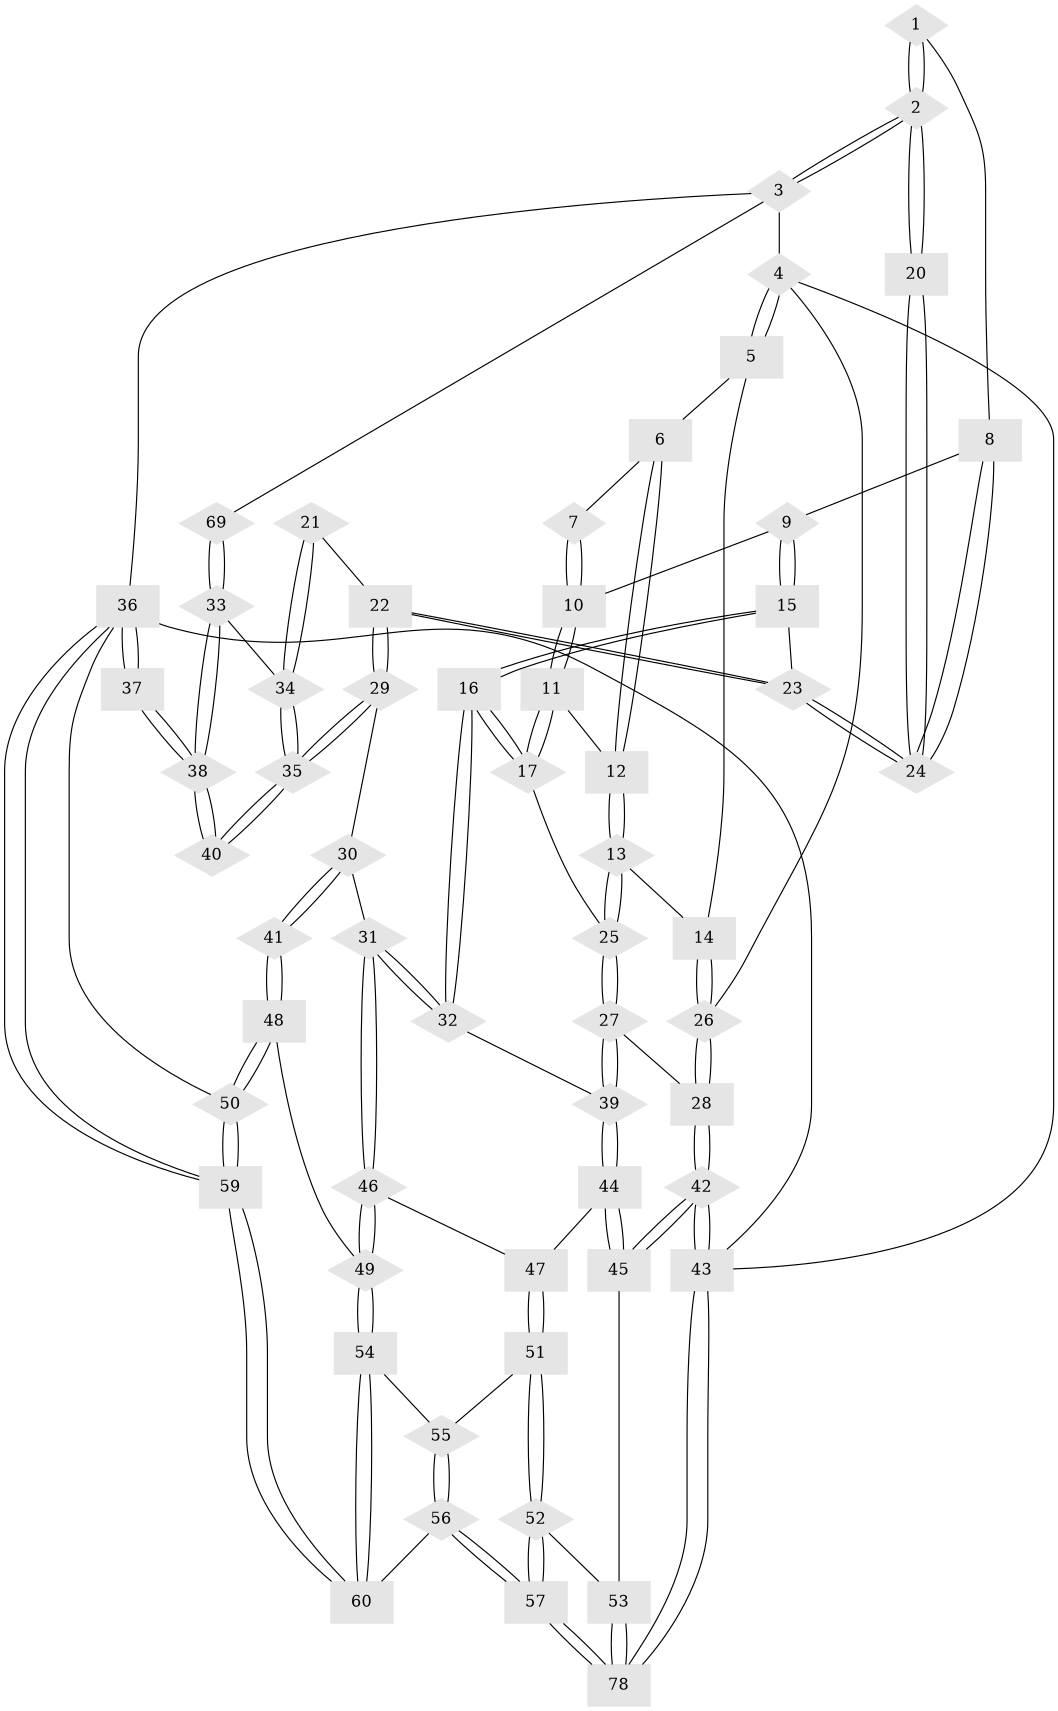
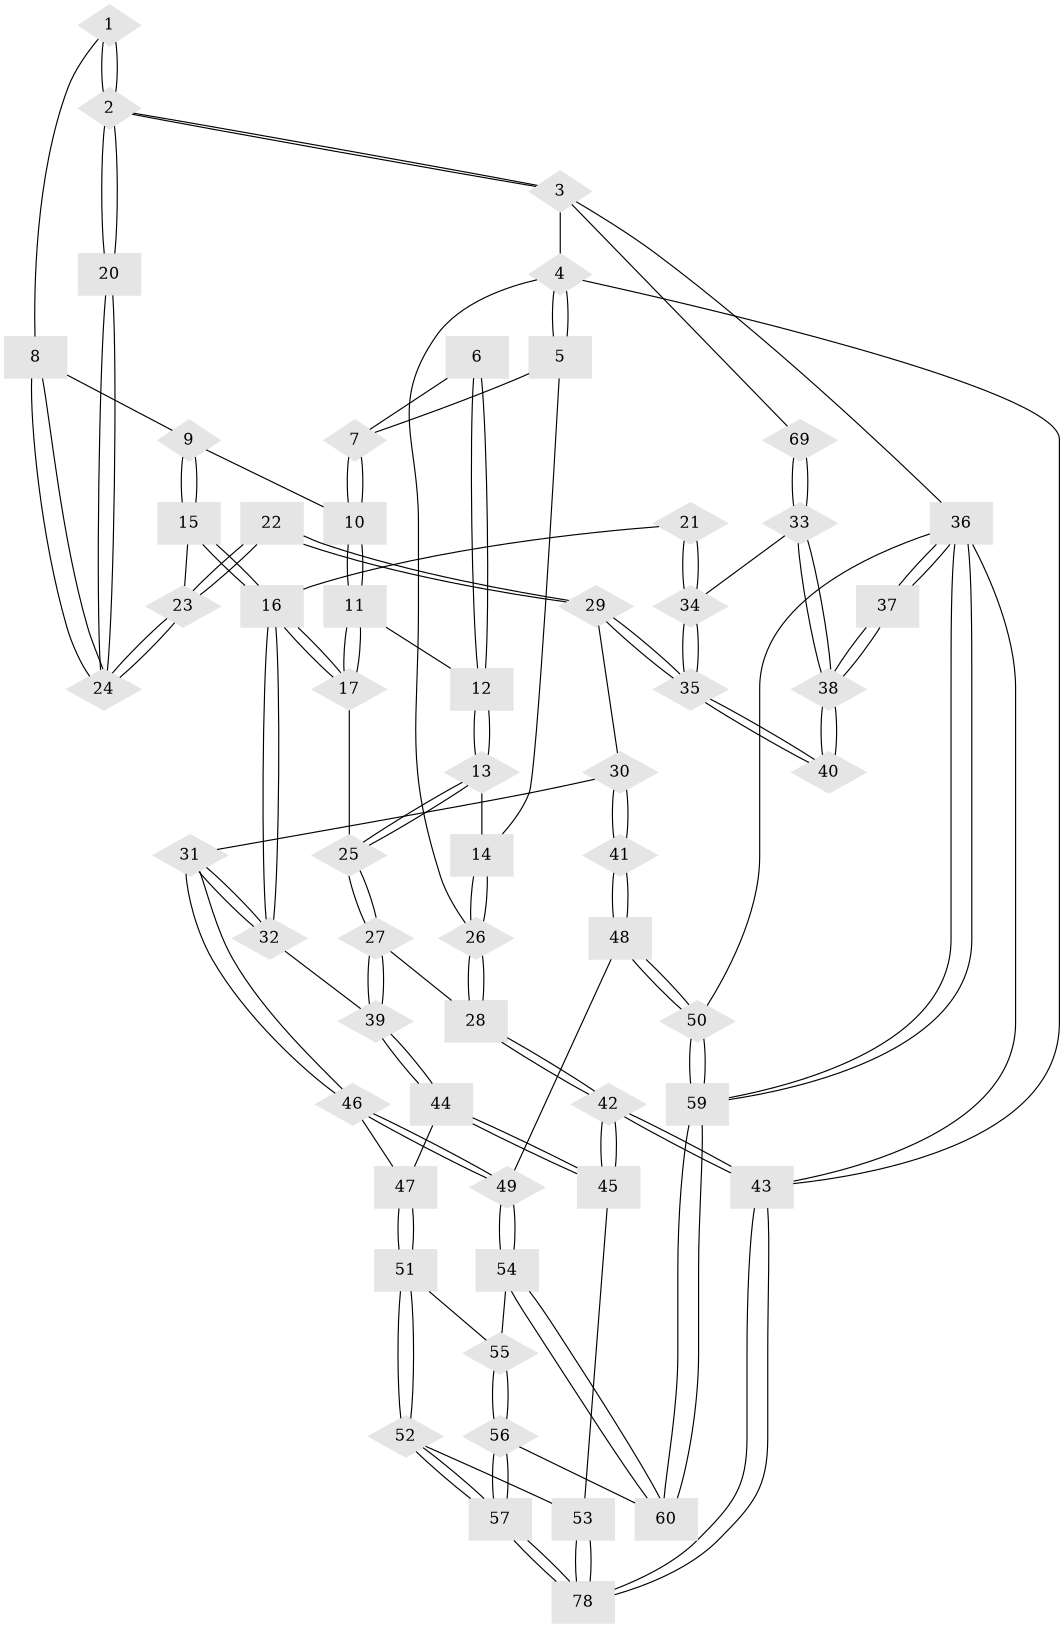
(706, 399) -> (453, 404)
(343, 562) -> (479, 548)
